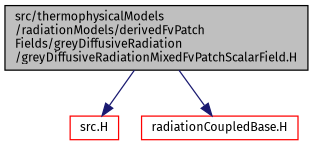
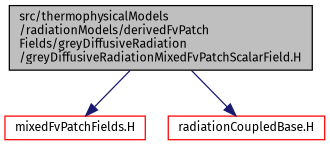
(94, 128) -> (75, 128)
